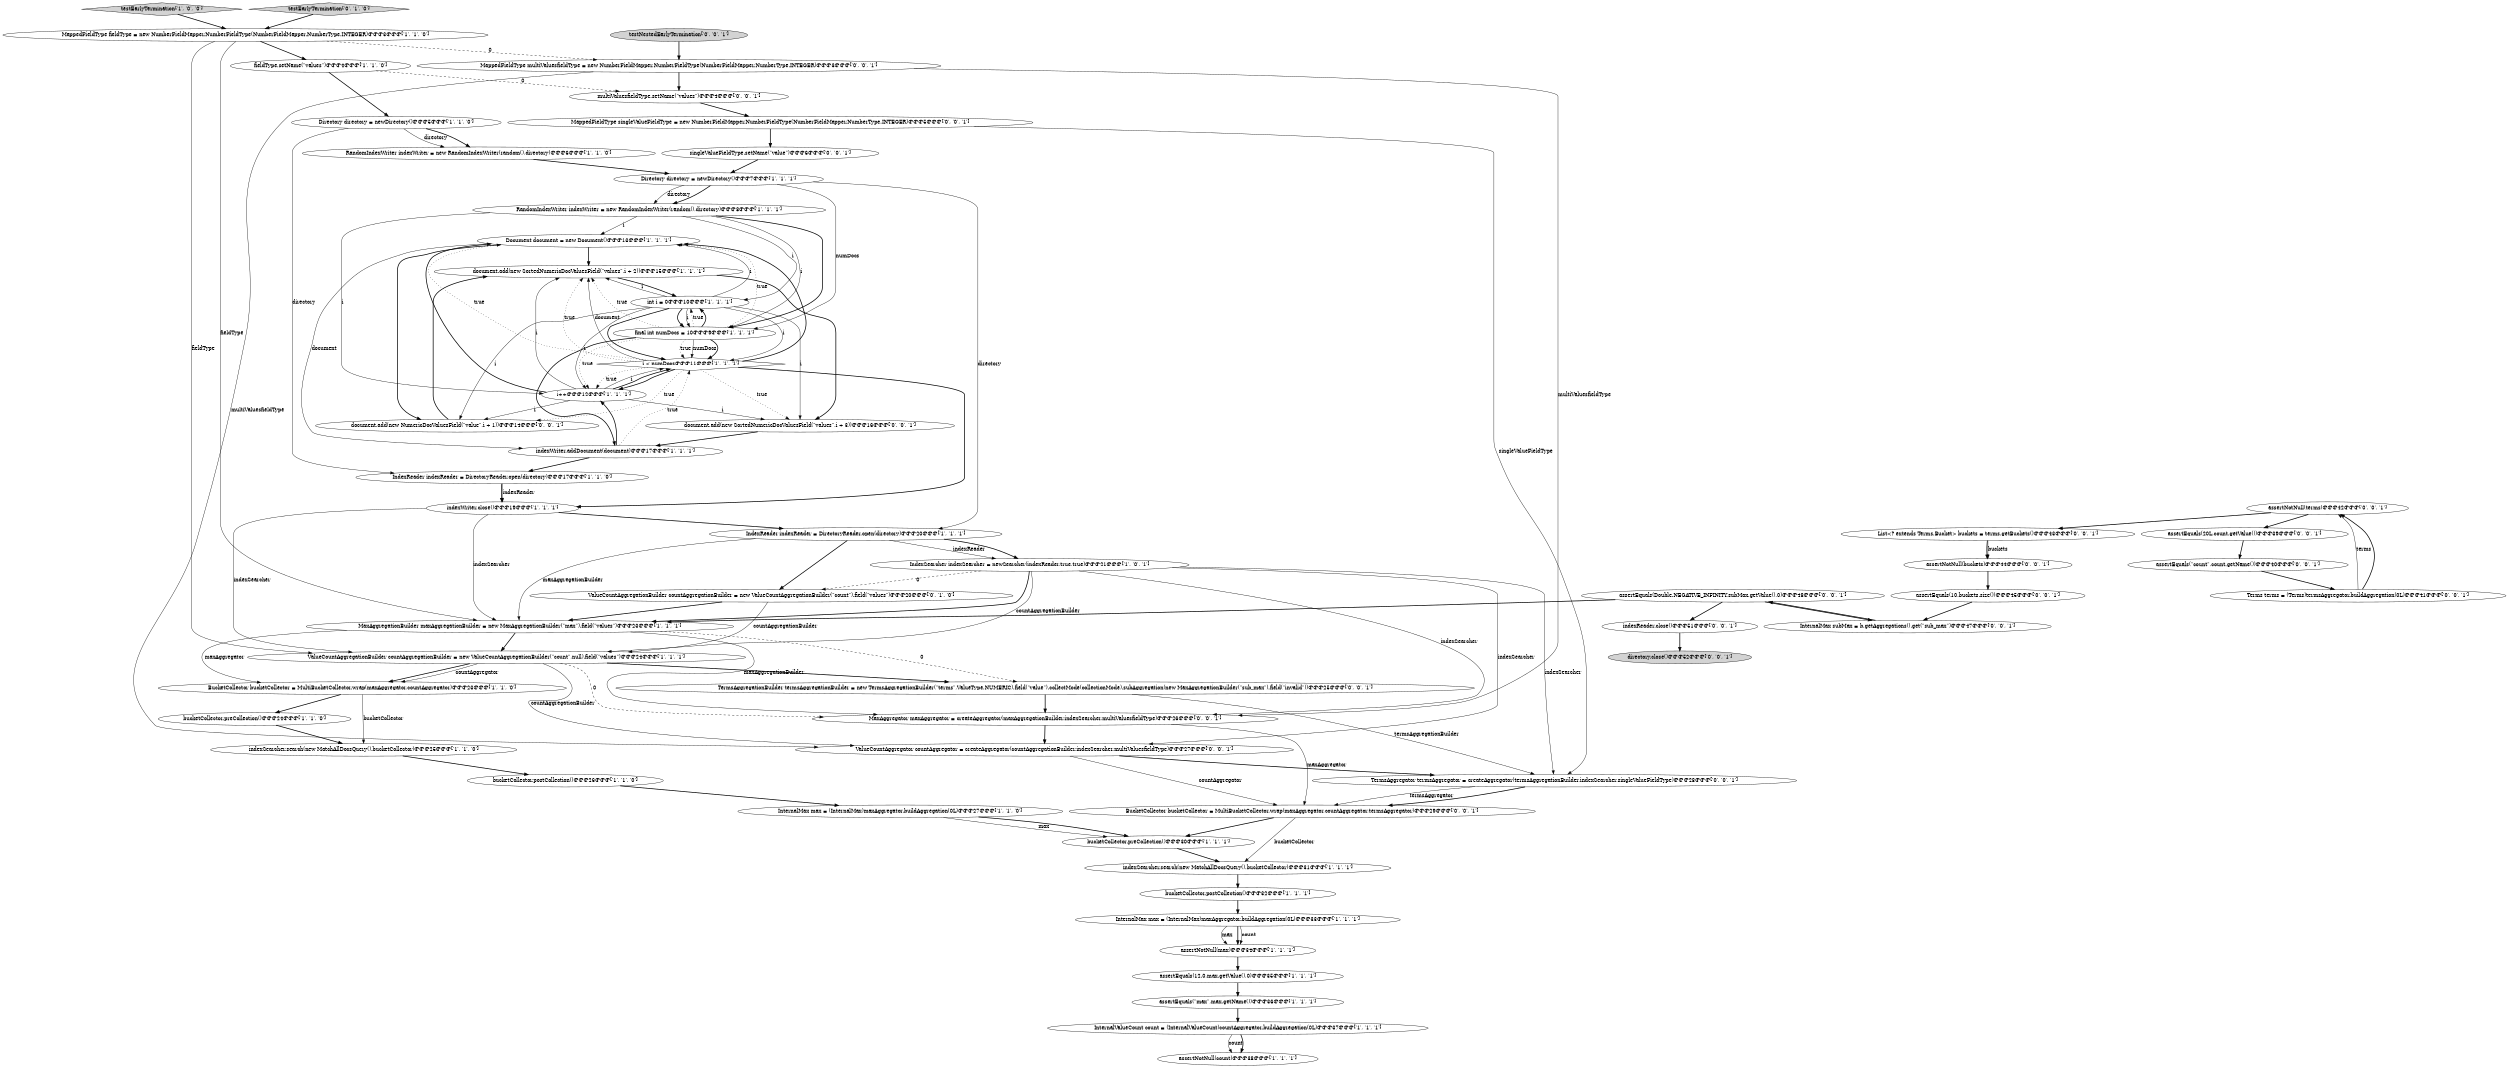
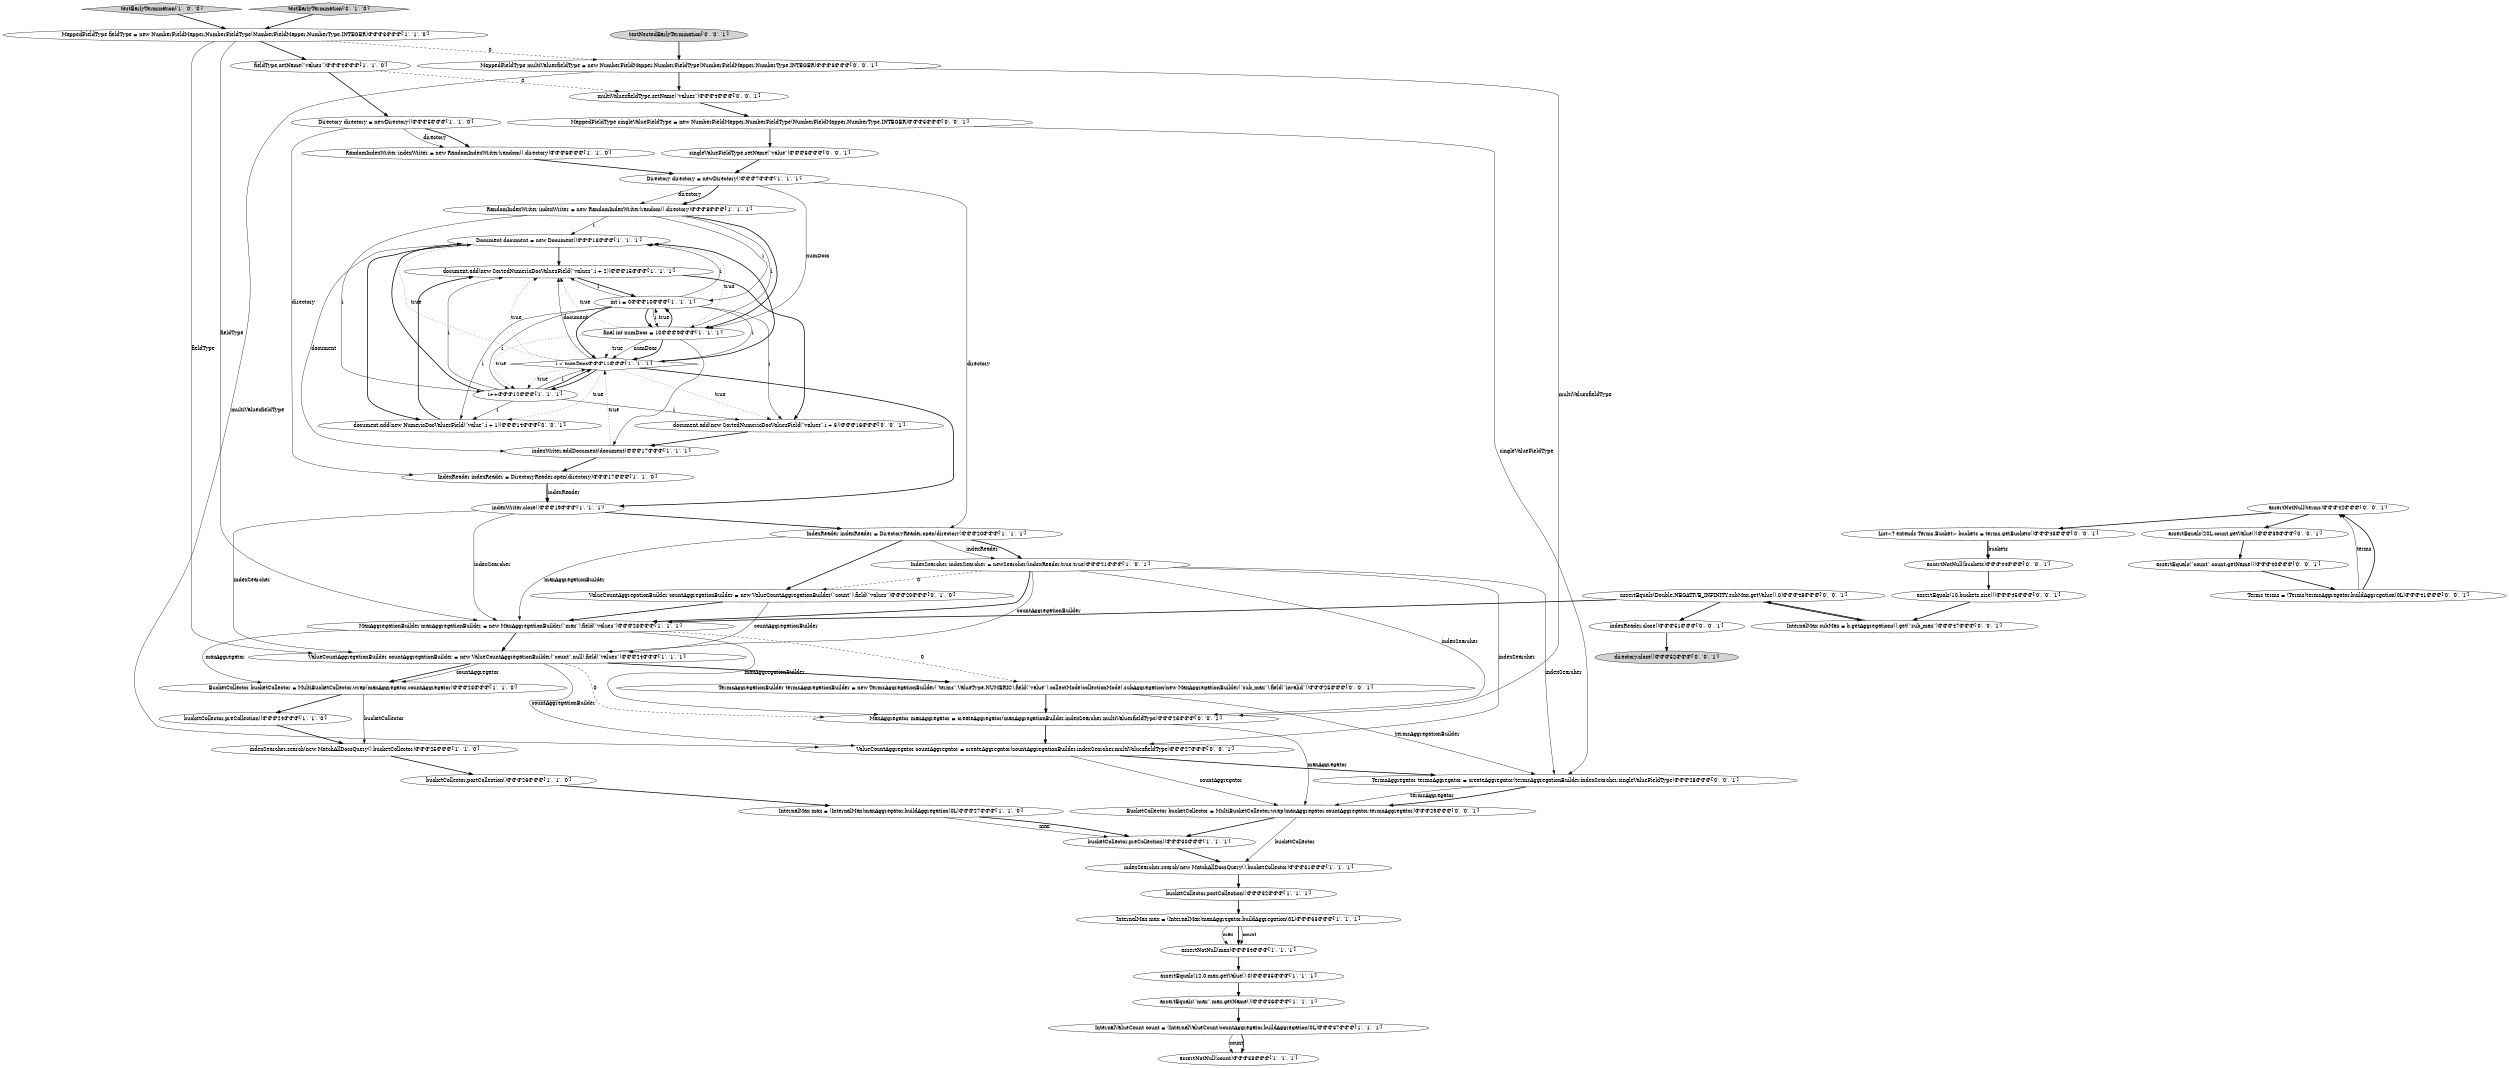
(540, 386) -> (673, 394)
(615, 423) -> none
